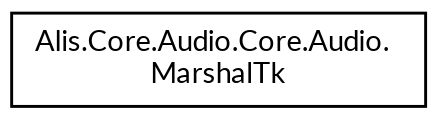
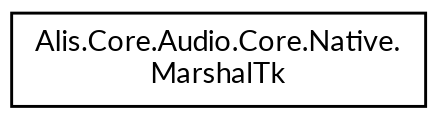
(219, 60) -> (219, 60)
